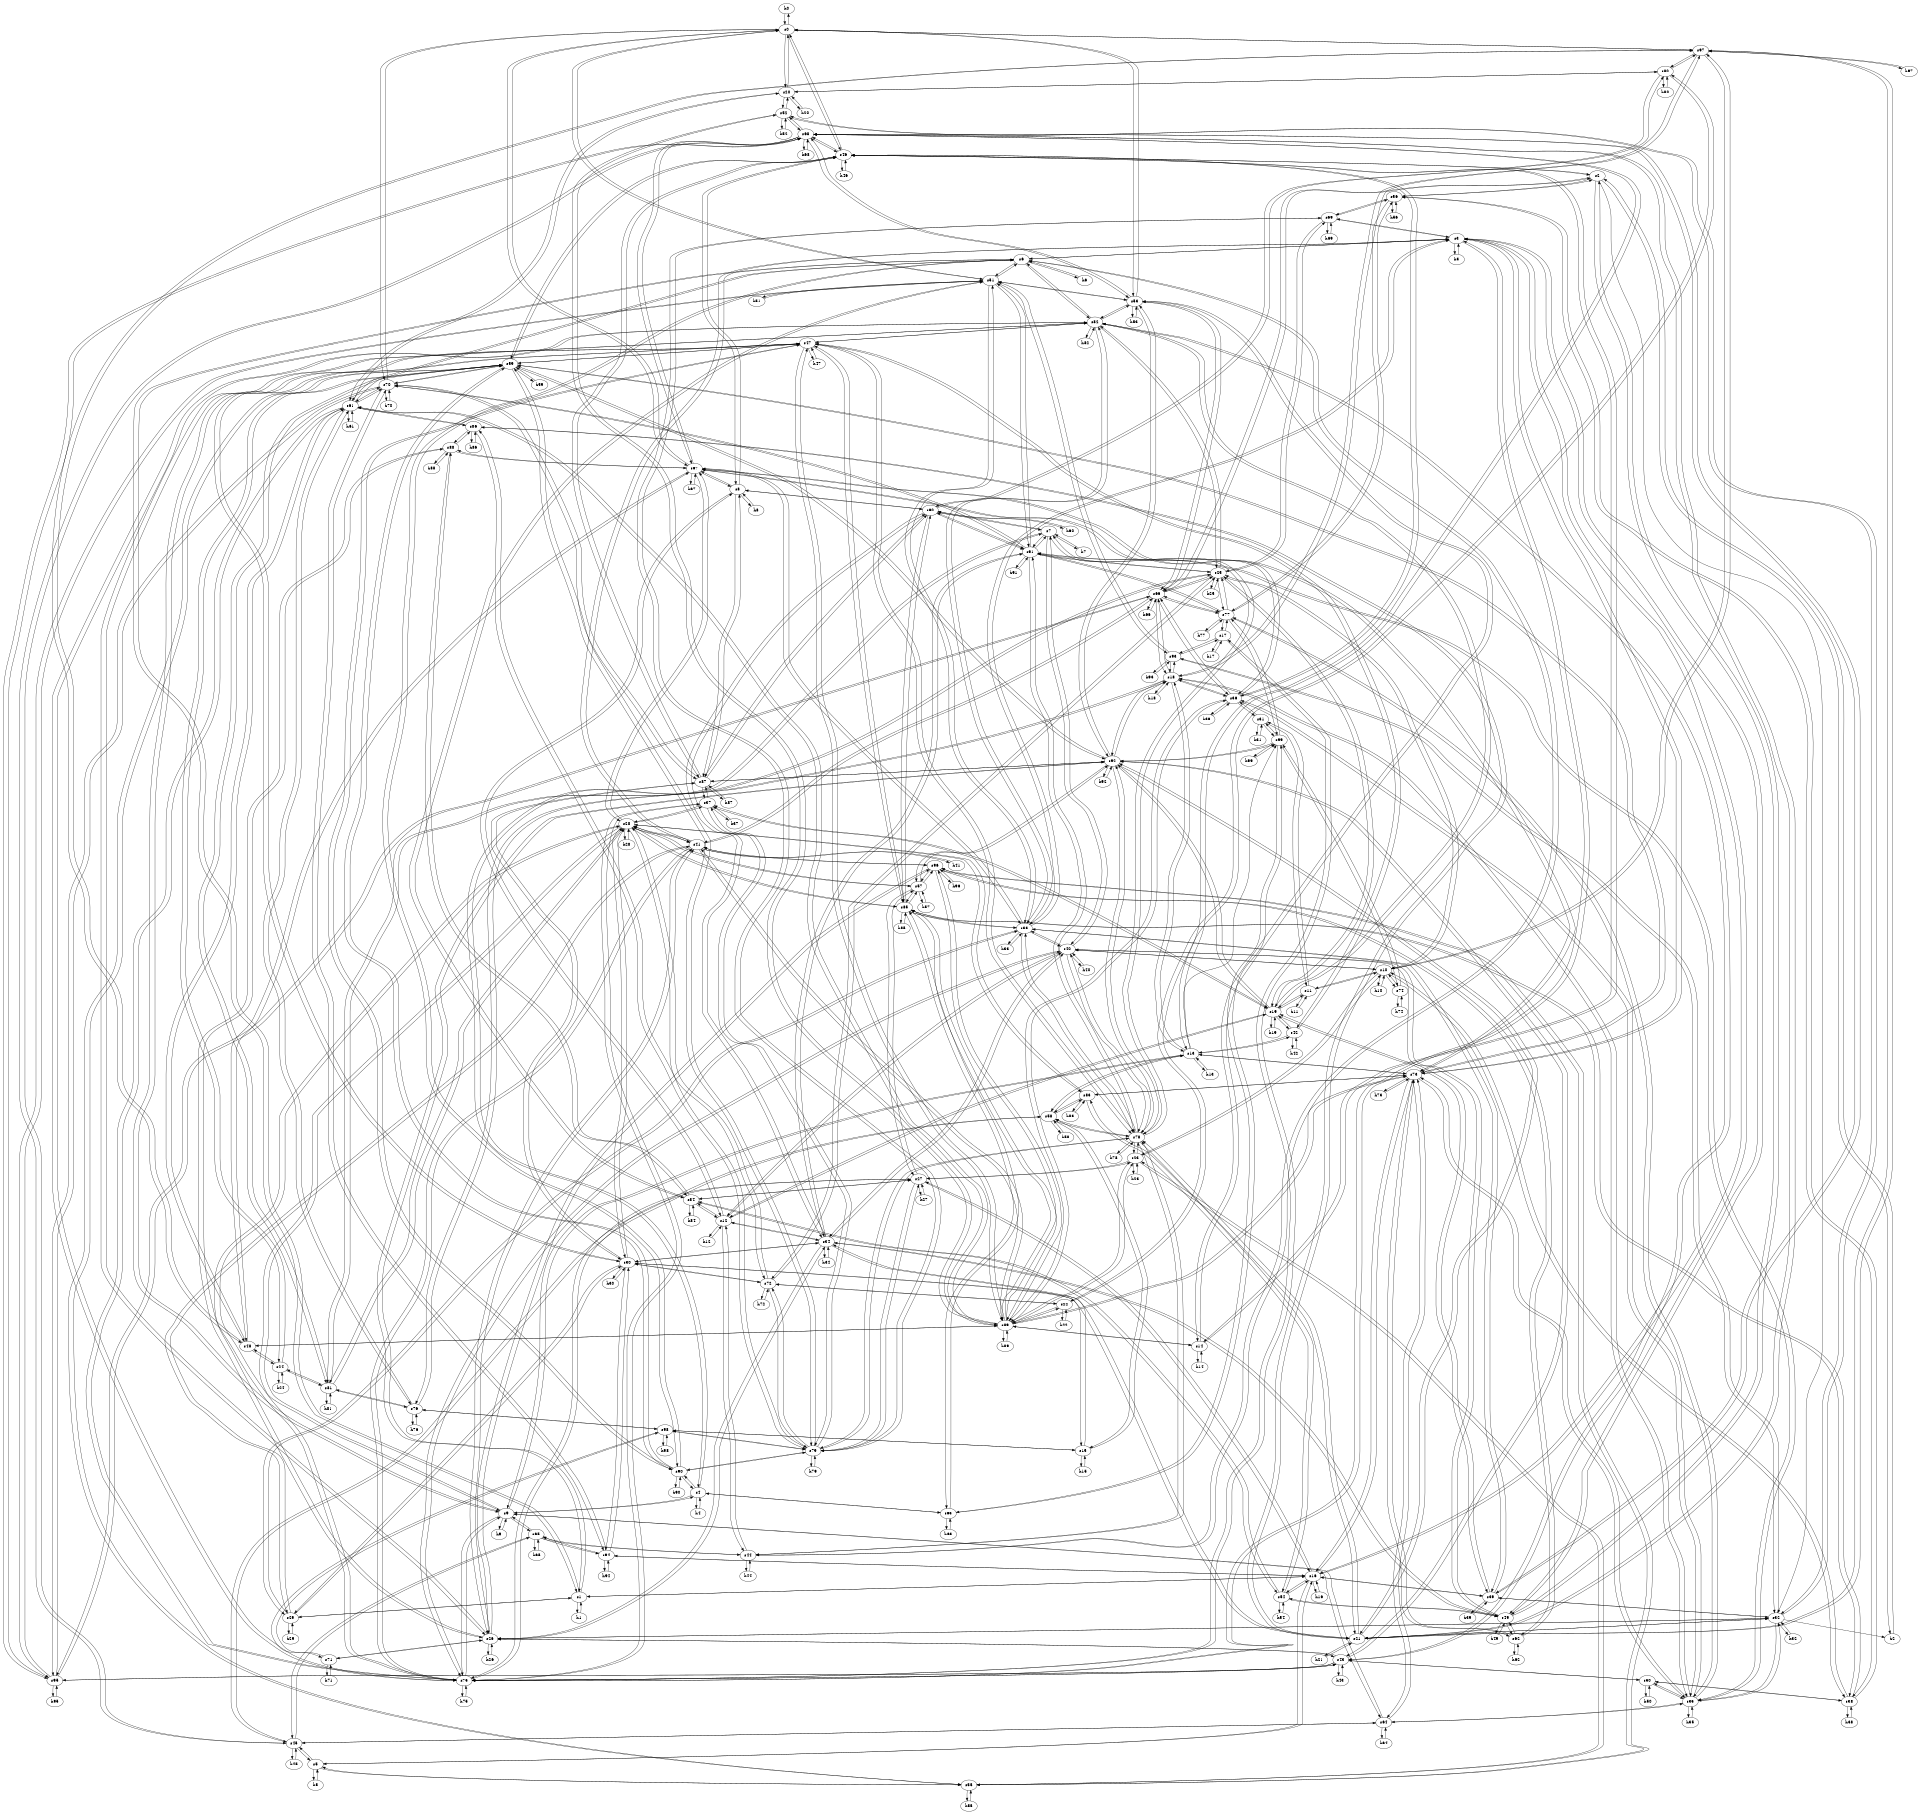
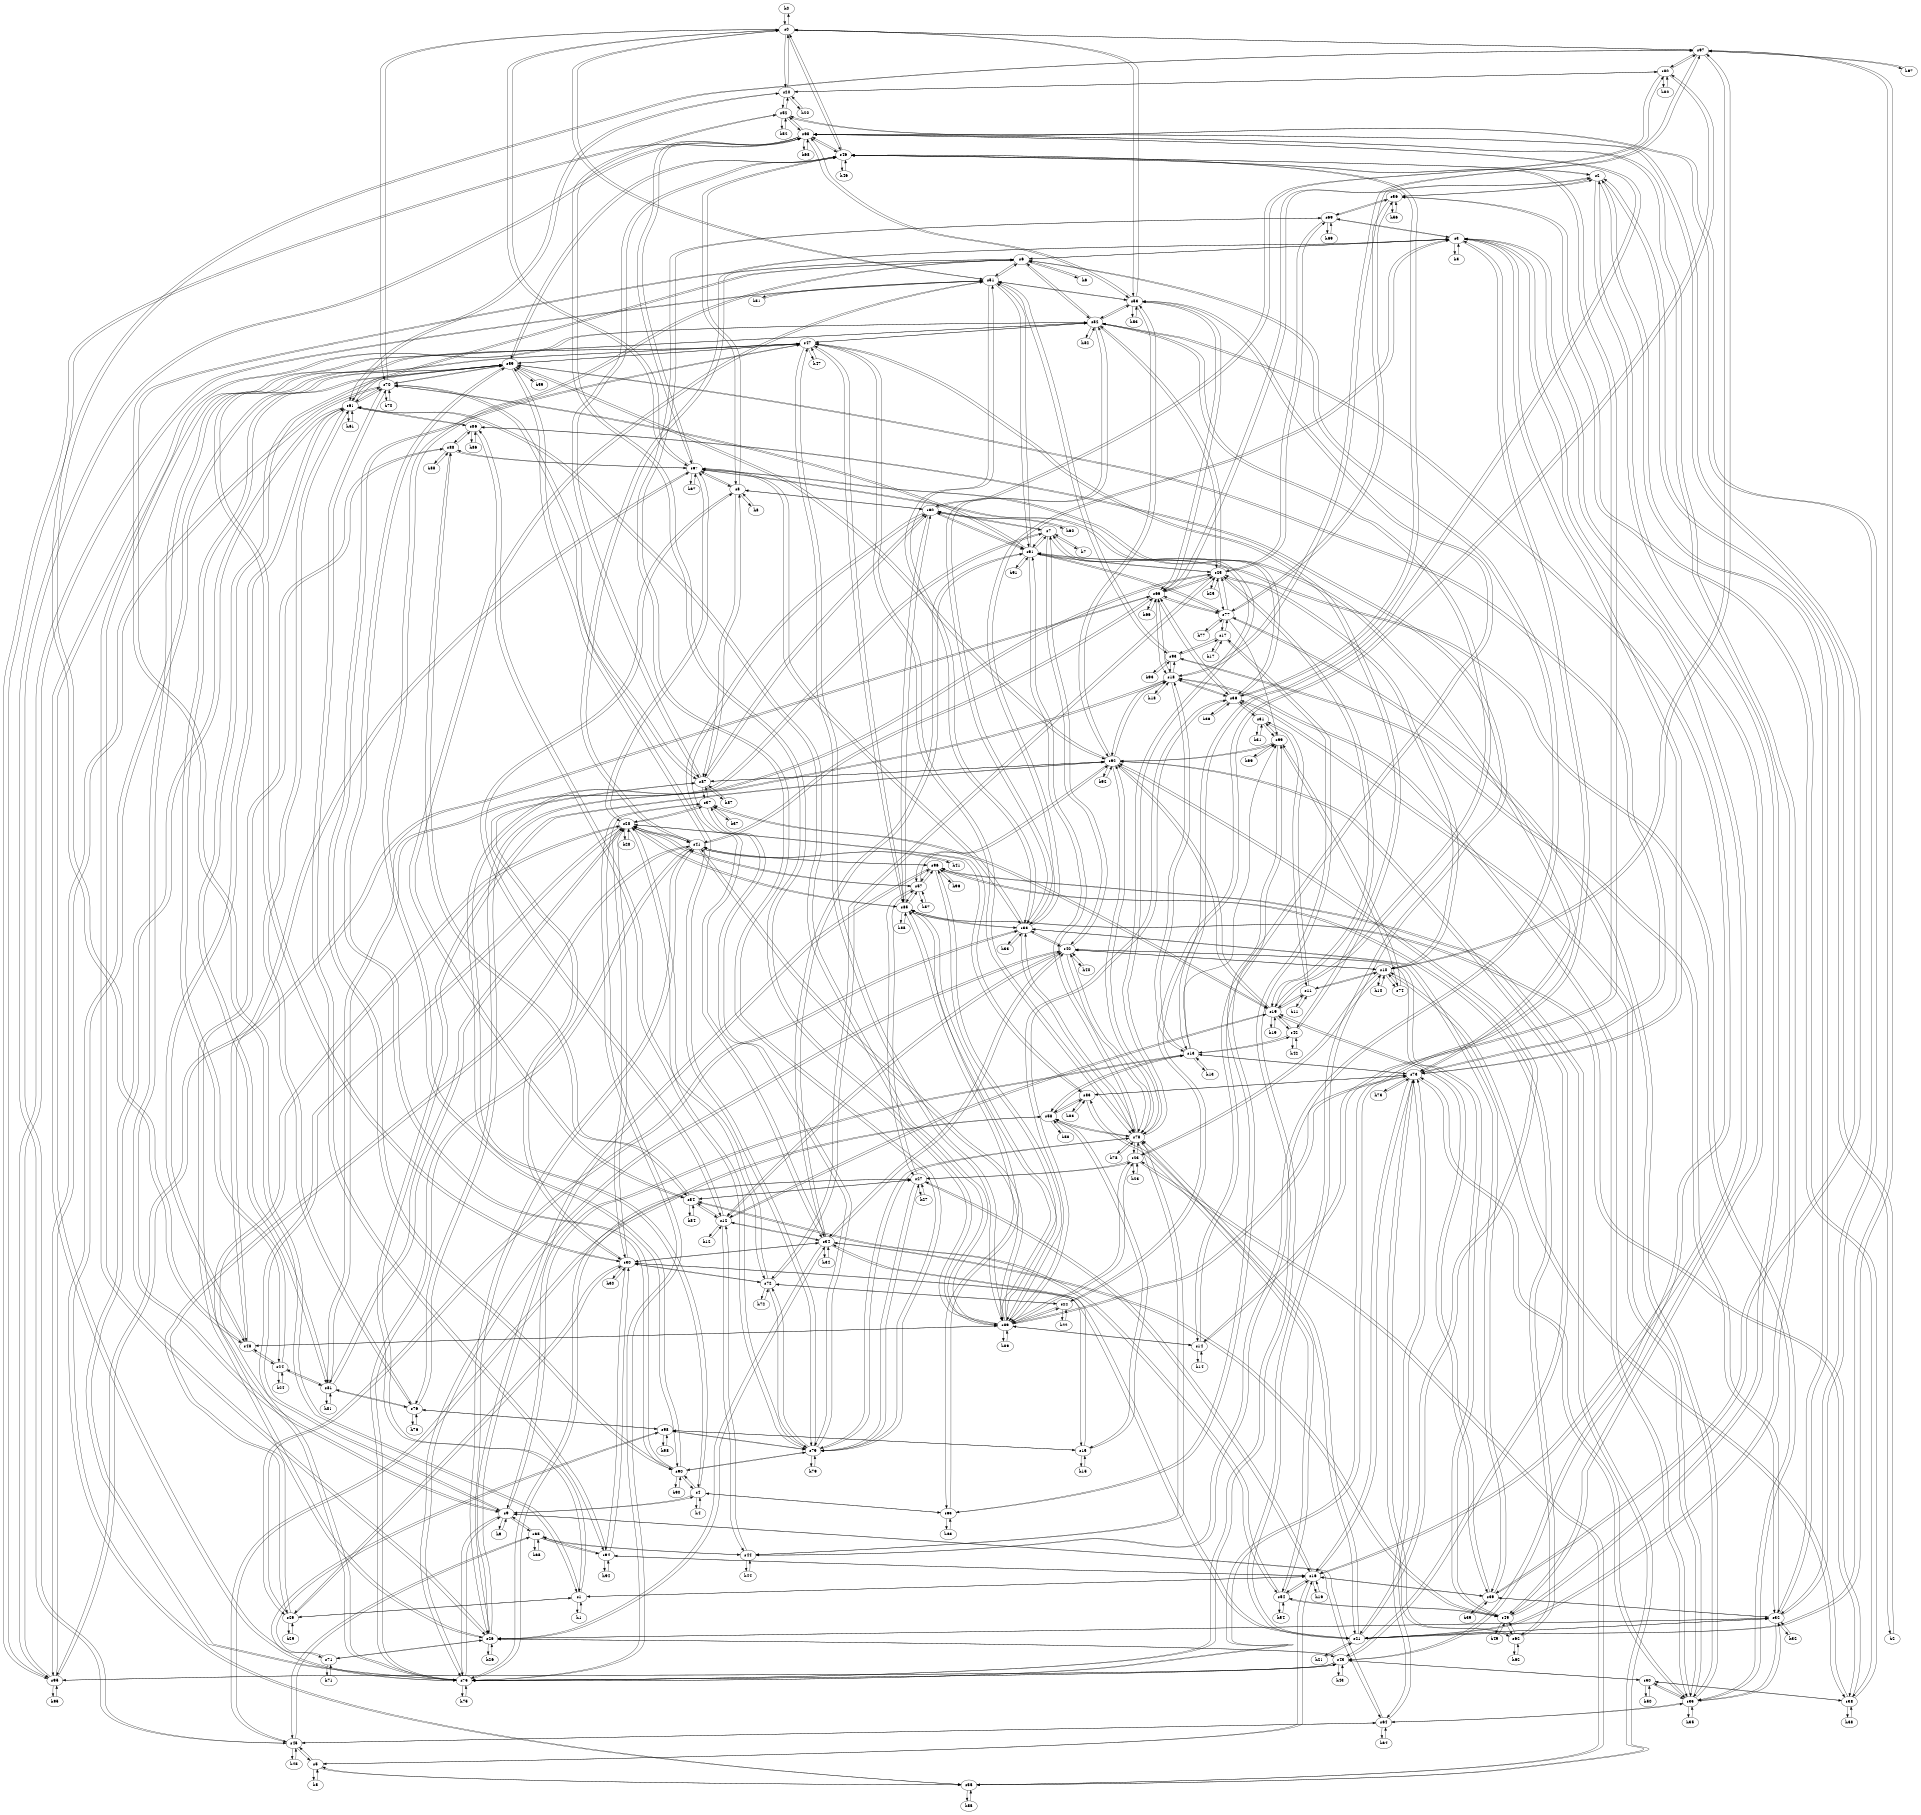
(1262, 665) -> none
(1399, 1012) -> none
(1838, 1629) -> (1828, 854)
